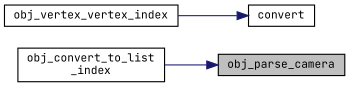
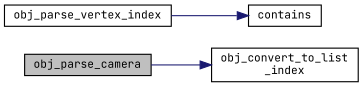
(91, 16) -> (88, 16)
(282, 16) -> (285, 16)
(186, 65) -> (176, 65)
